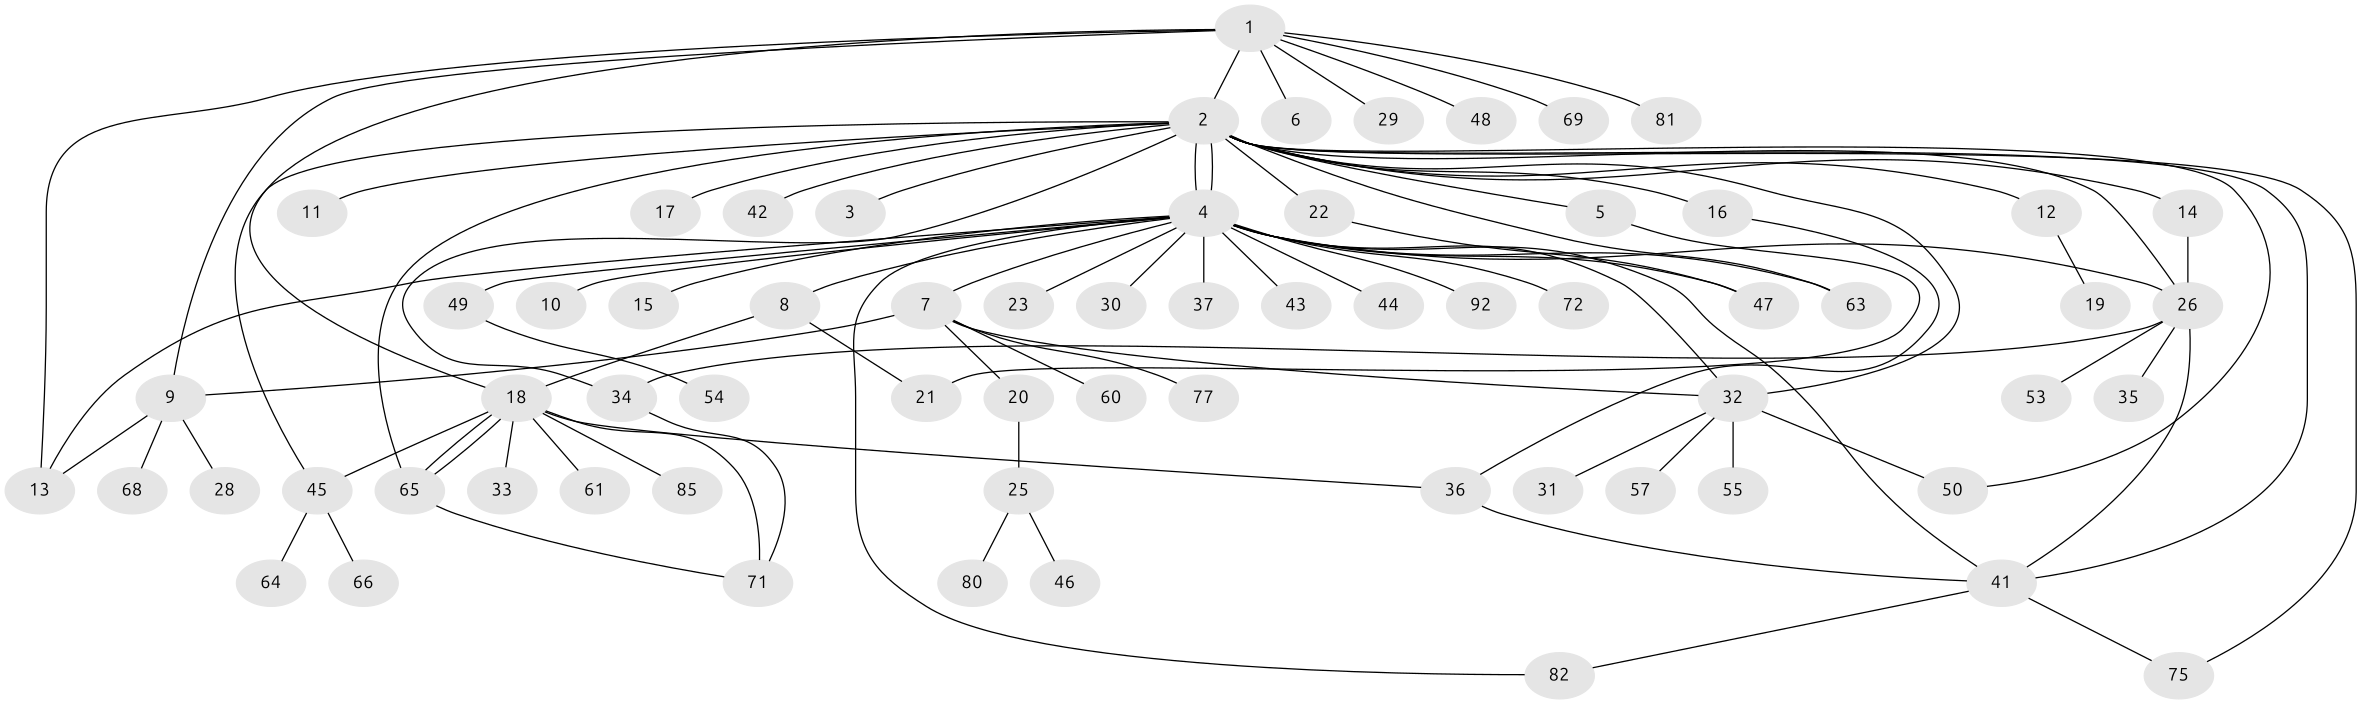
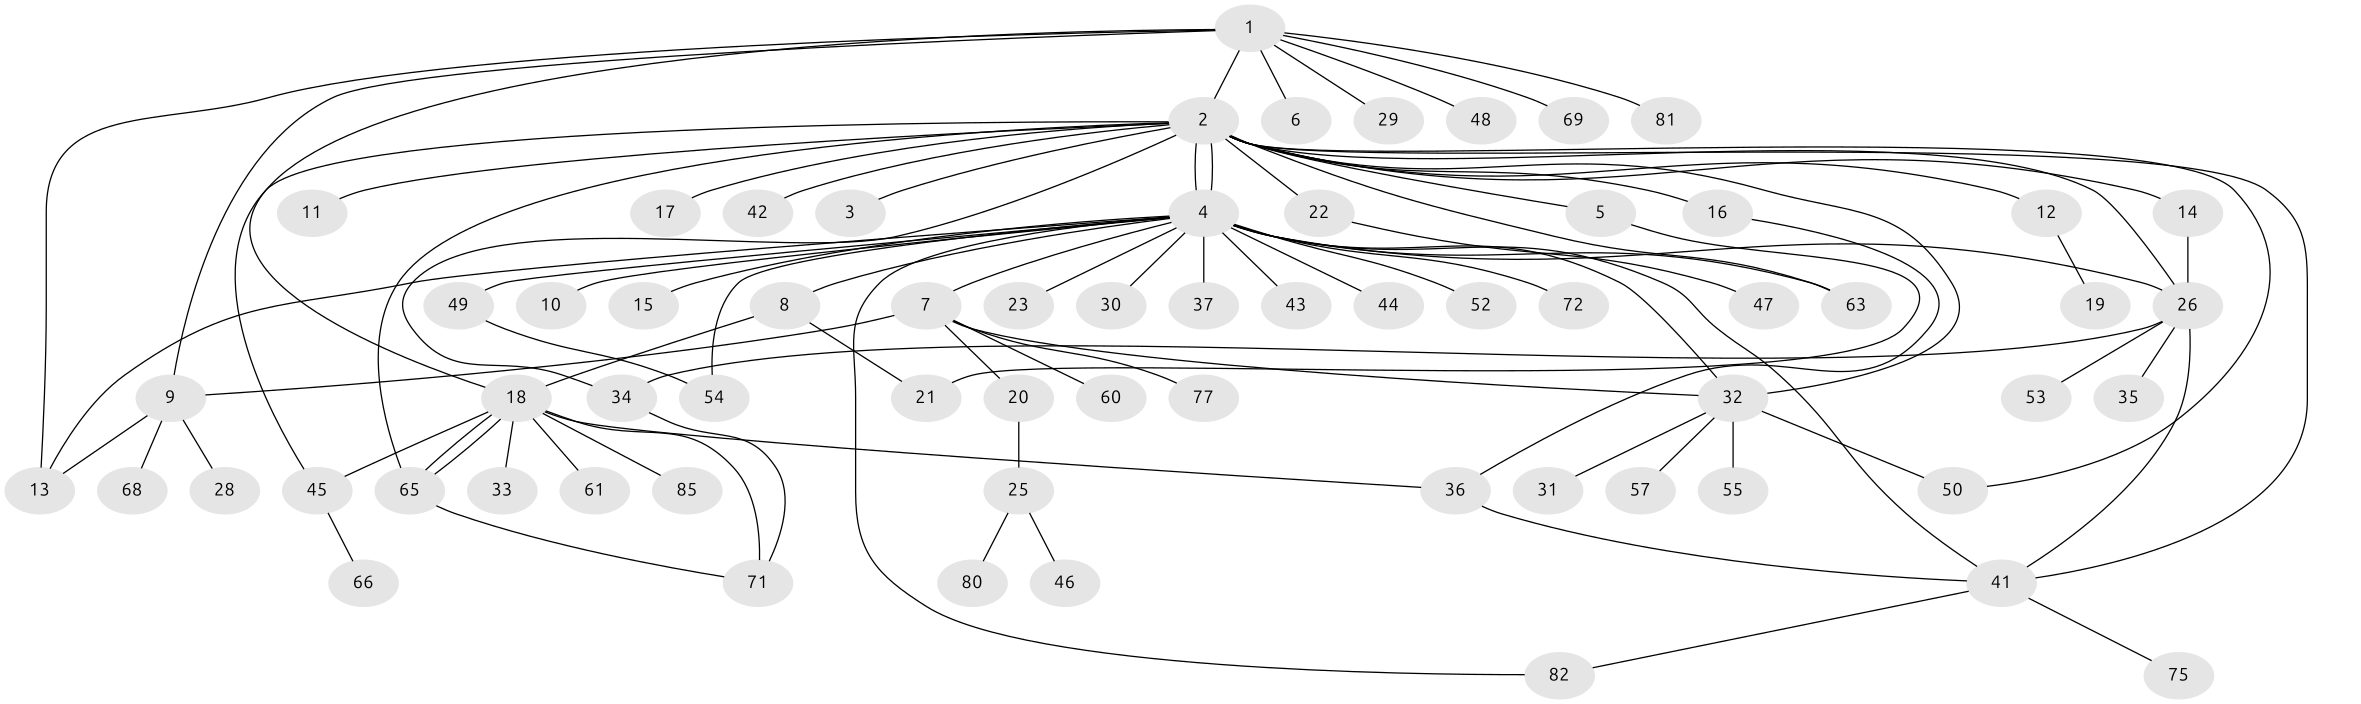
(2249, 175) -> none
(1485, 256) -> (903, 246)
(1481, 306) -> (1481, 306)
(271, 583) -> none
